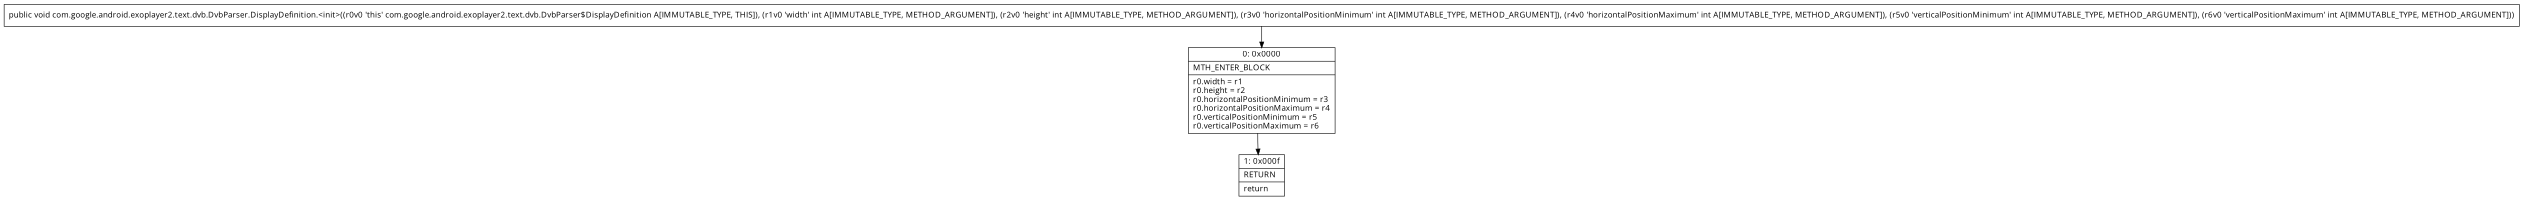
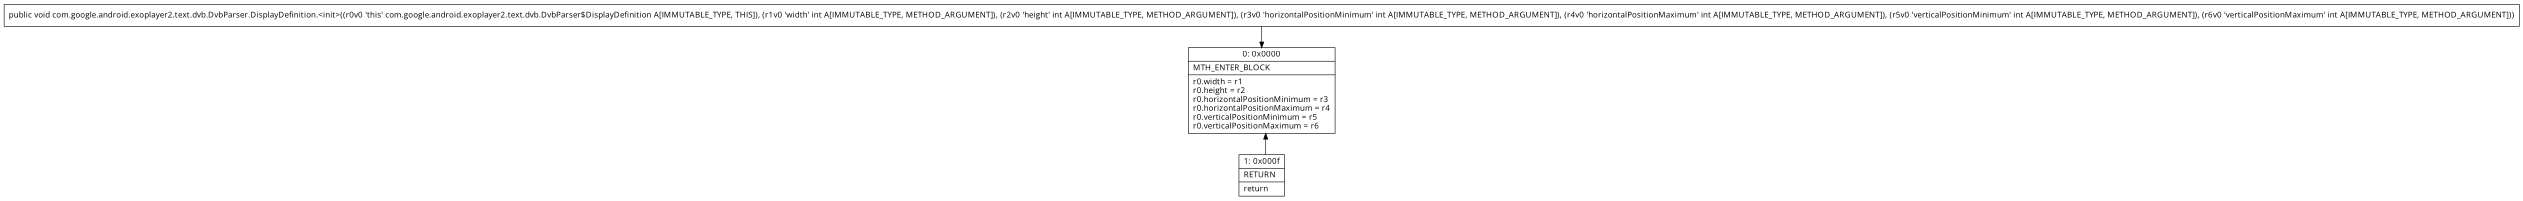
(1258, 141) -> (1266, 147)
